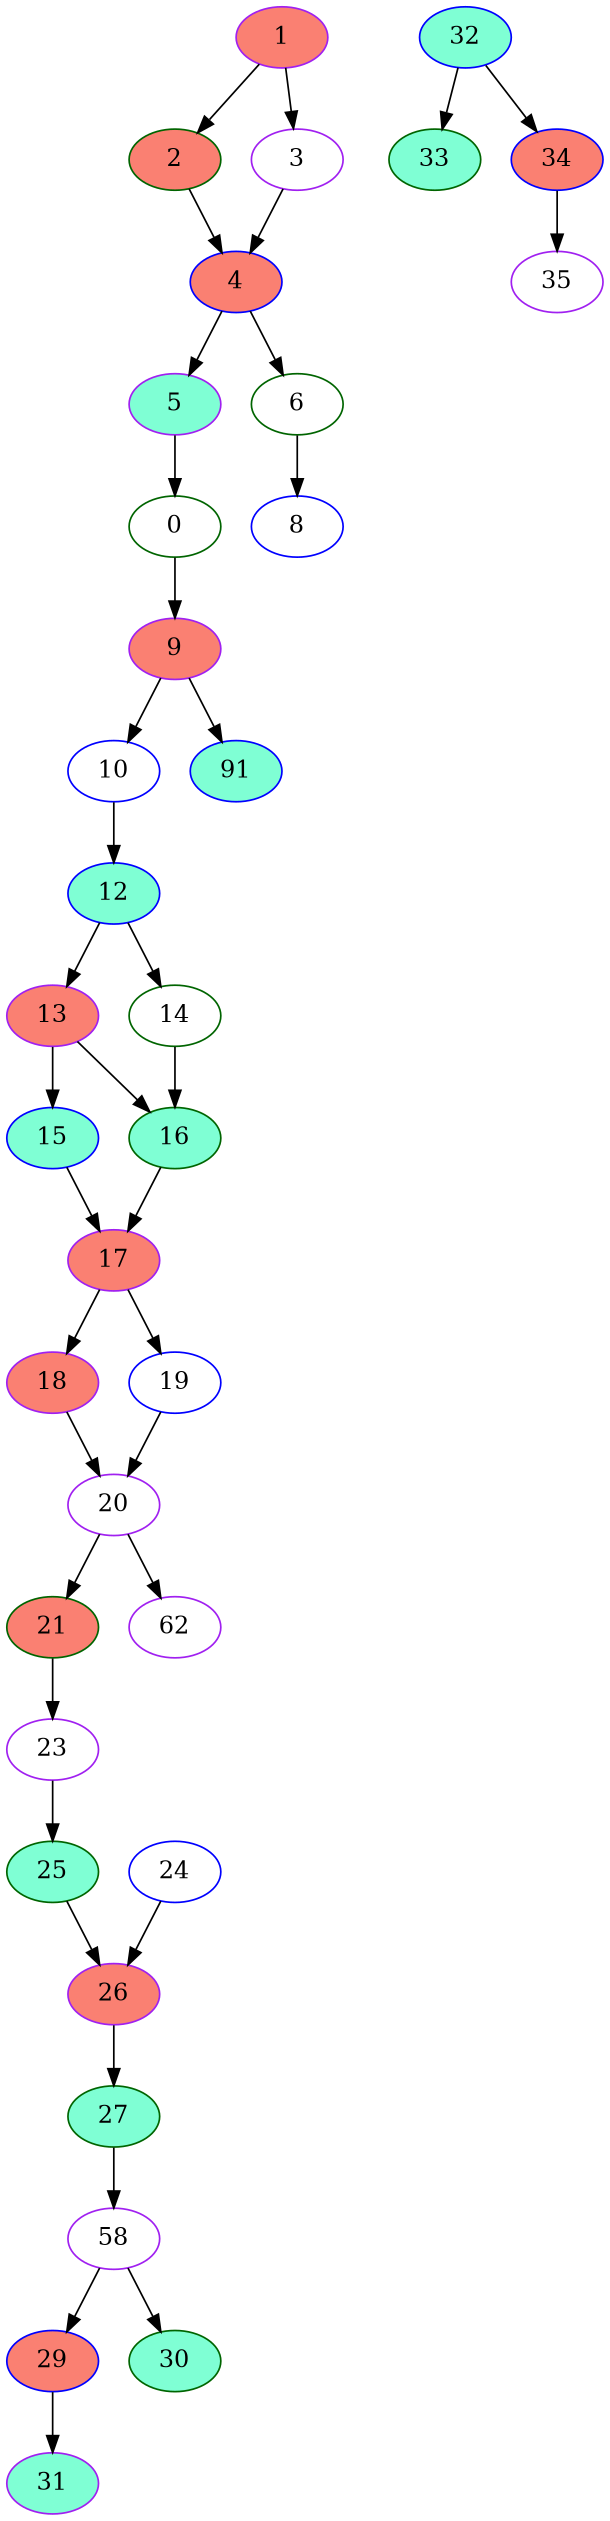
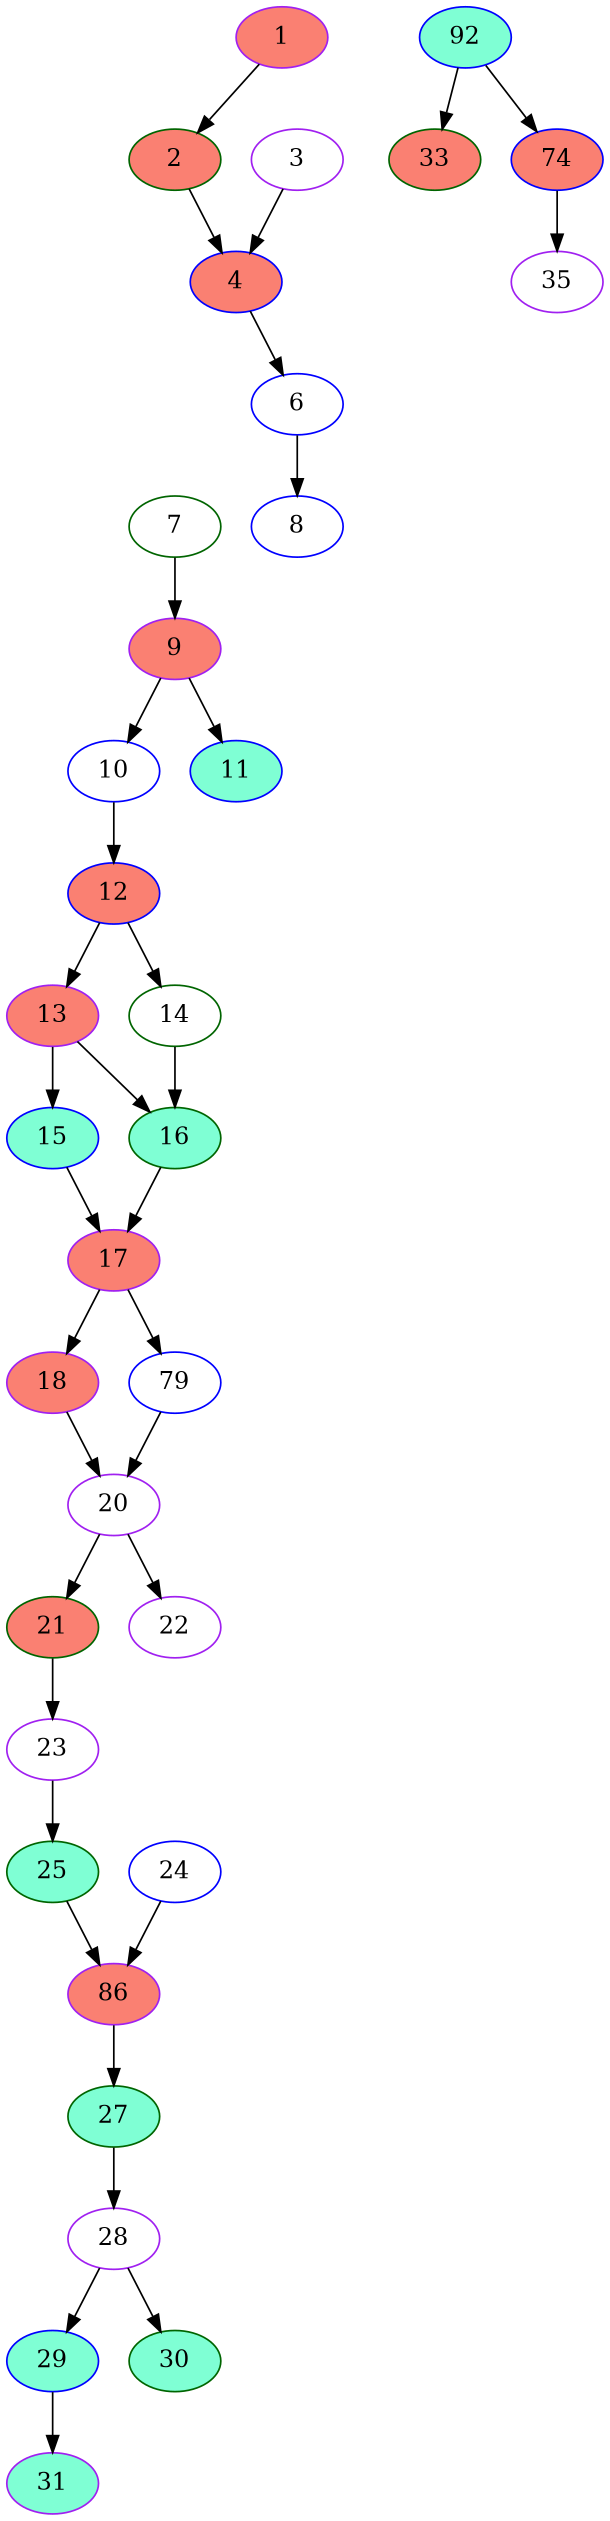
(465, 37) -> (465, 37)
(288, 90) -> none
(435, 160) -> (435, 160)
(557, 160) -> (557, 160)
(175, 404) -> none
(297, 404) -> (297, 404)
(175, 527) -> (175, 527)
(236, 771) -> (236, 771)
(114, 893) -> (114, 893)
(175, 1383) -> (175, 1383)
(175, 1627) -> (175, 1627)
(114, 1994) -> (114, 1994)
(114, 2239) -> (114, 2239)
(53, 2361) -> (53, 2361)
